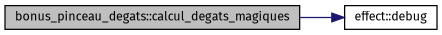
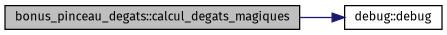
(391, 17) -> (393, 17)
